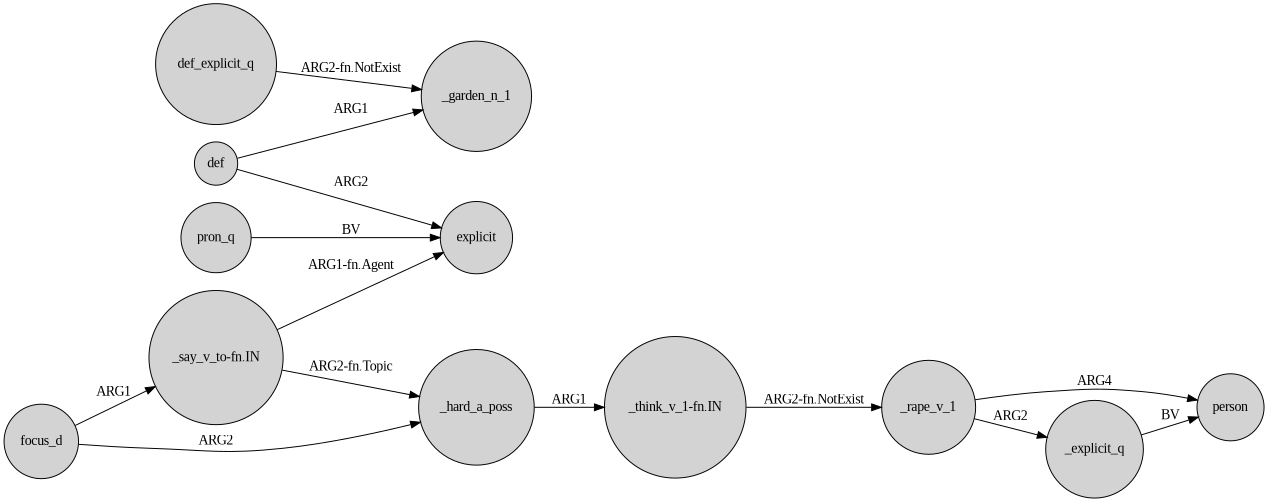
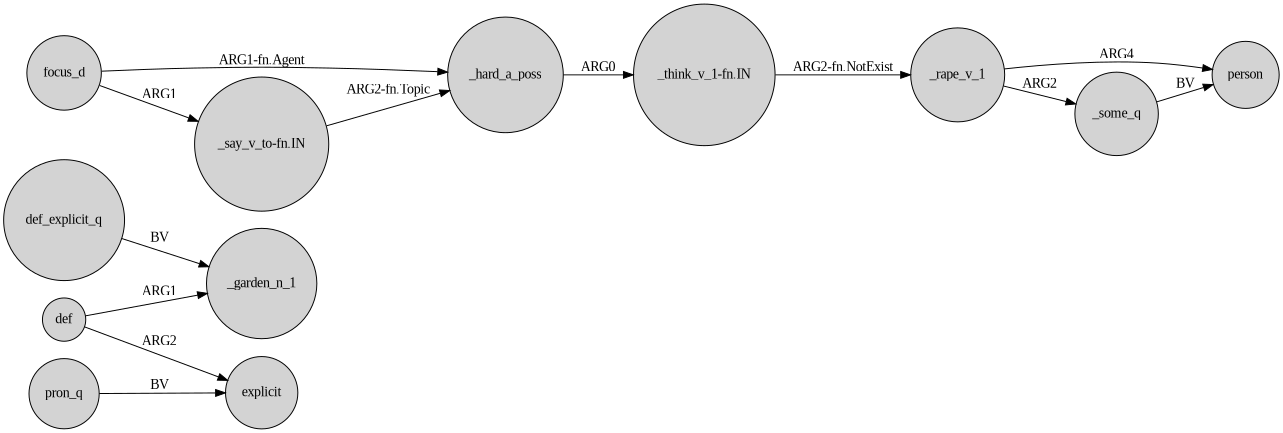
(351, 68) -> (159, 238)
(356, 293) -> none
(569, 400) -> (598, 68)
(216, 441) -> (262, 61)
(1095, 449) -> (1117, 114)
